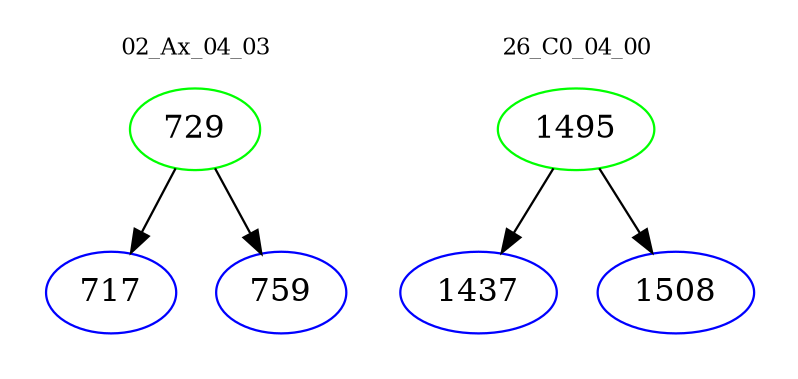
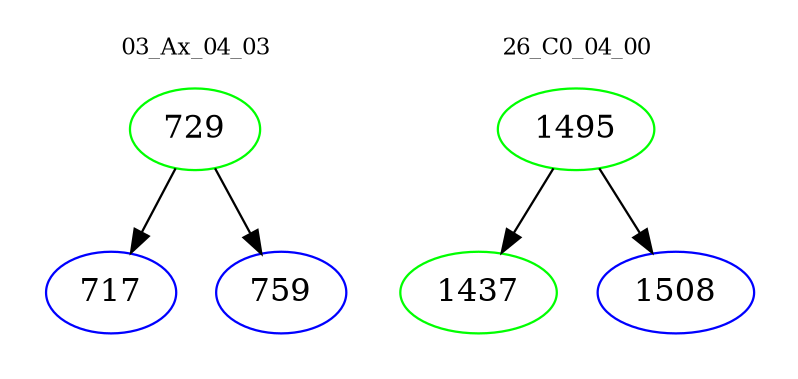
(196, 49) -> (196, 49)
(479, 293) -> (479, 293)
